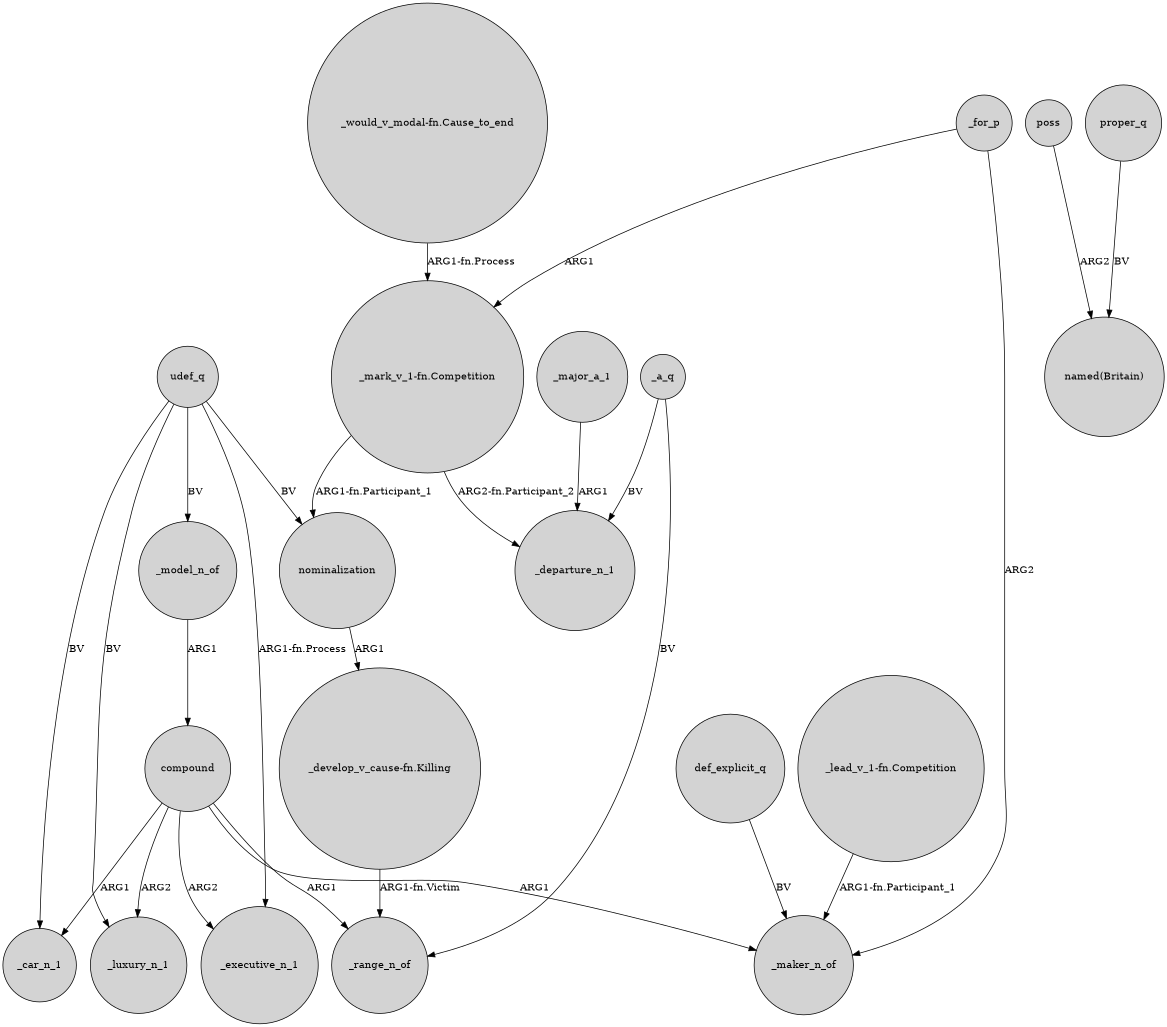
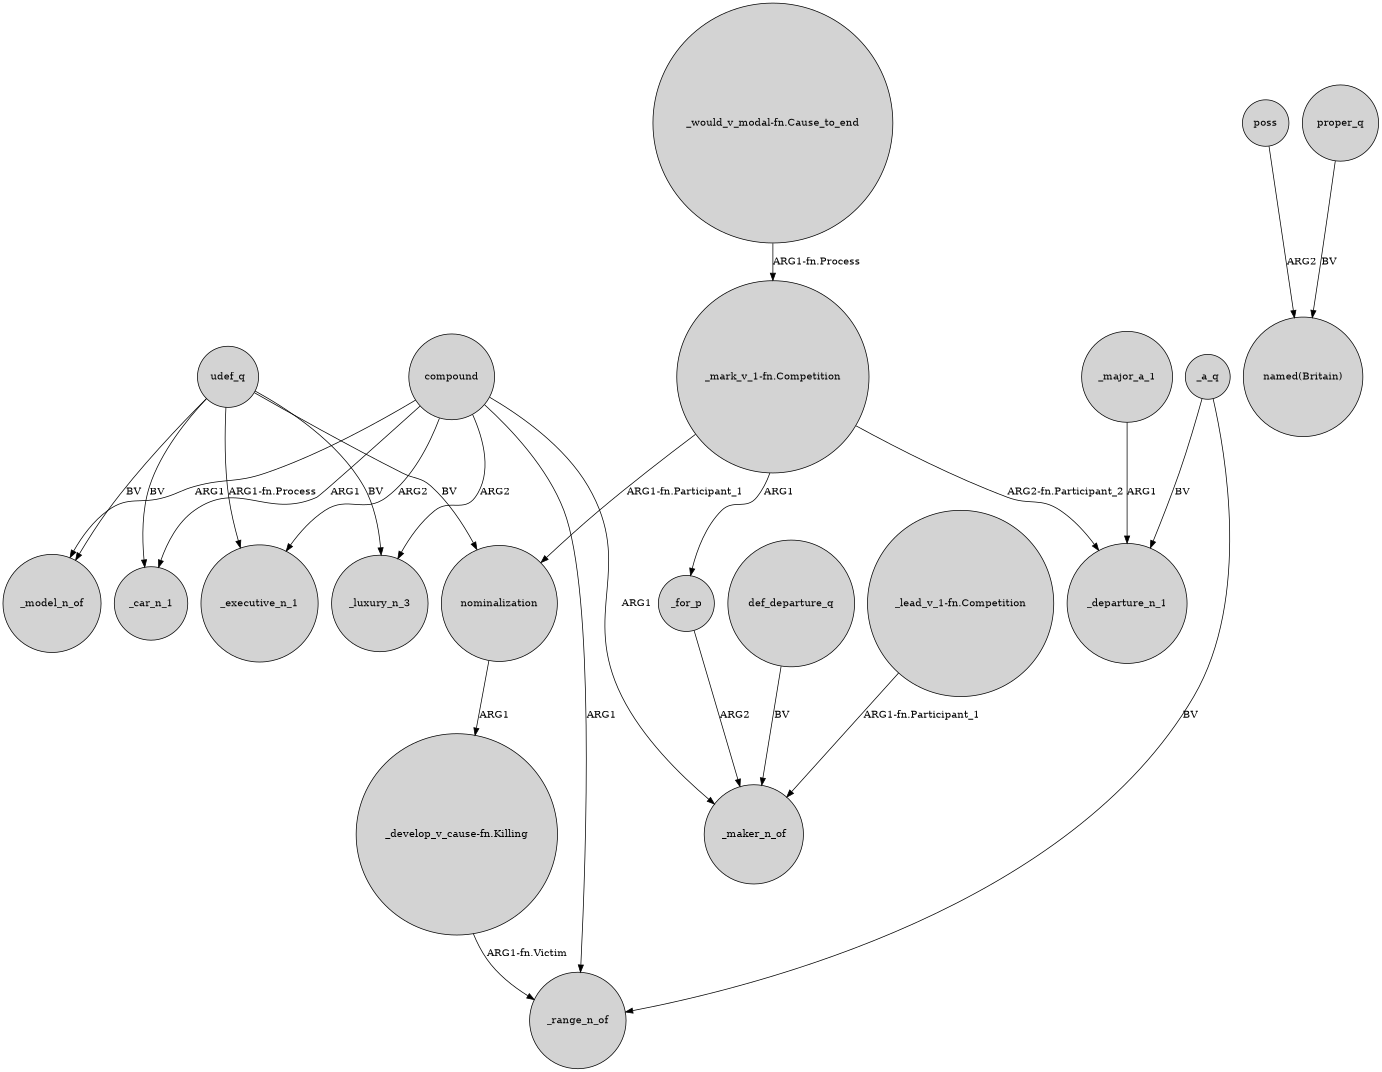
(720, 195) -> (722, 510)
(188, 669) -> (241, 479)
(730, 769) -> (791, 603)
(139, 965) -> (380, 603)
